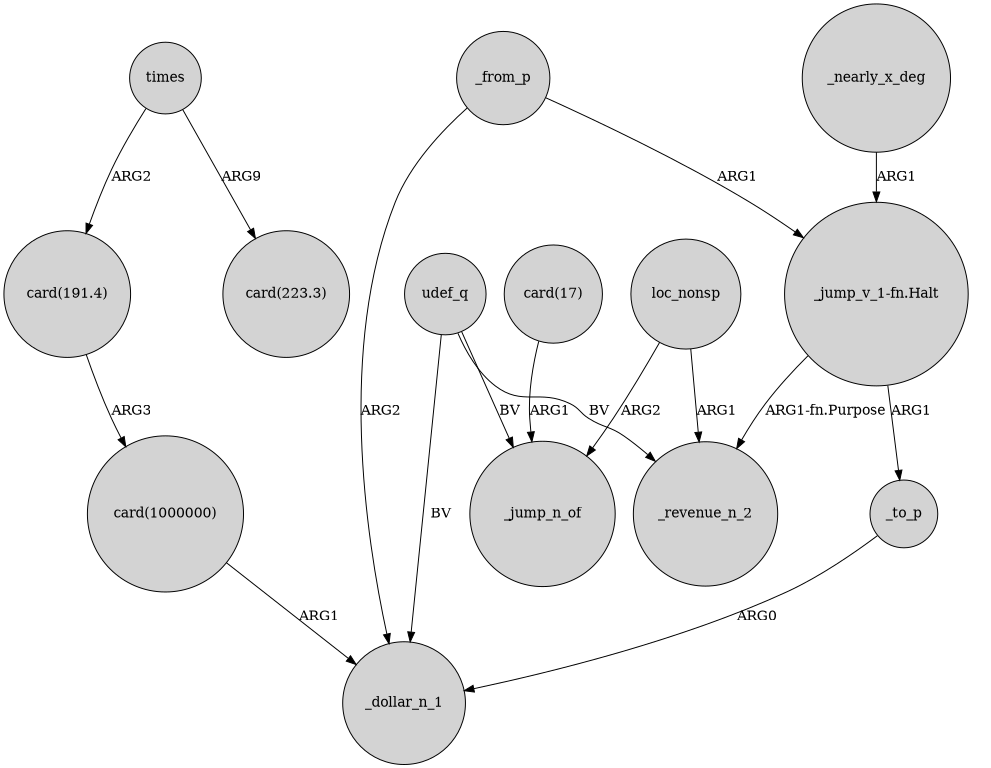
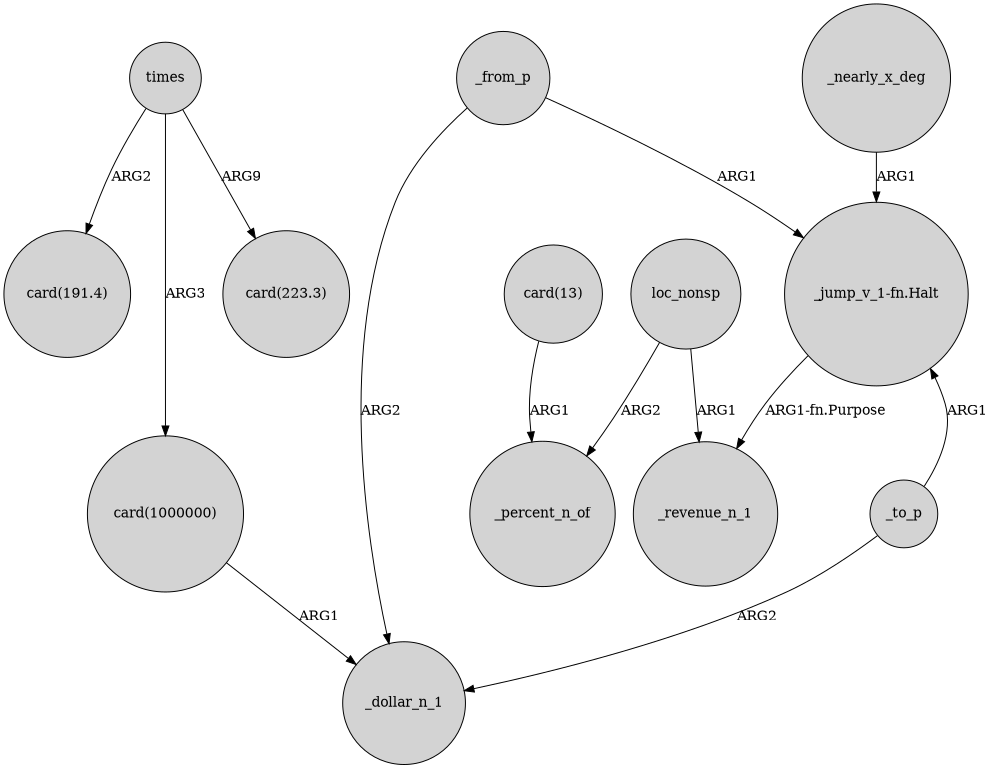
(445, 294) -> none
(553, 294) -> (553, 294)
(102, 397) -> (165, 270)
(893, 428) -> (946, 433)
(543, 514) -> (543, 514)
(706, 514) -> (706, 514)
(757, 617) -> (757, 617)
